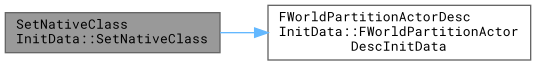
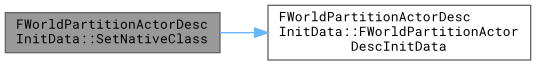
(113, 33) -> (113, 33)
